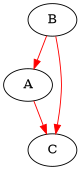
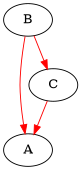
(39, 113) -> (42, 113)
